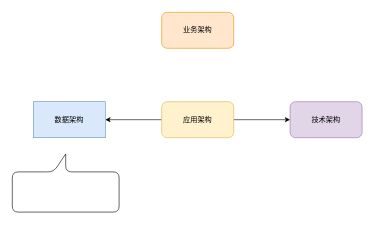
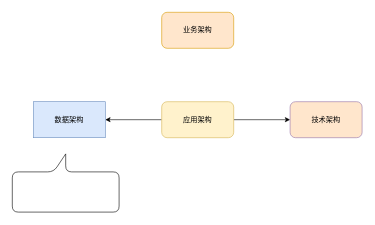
(326, 120) -> (326, 120)
